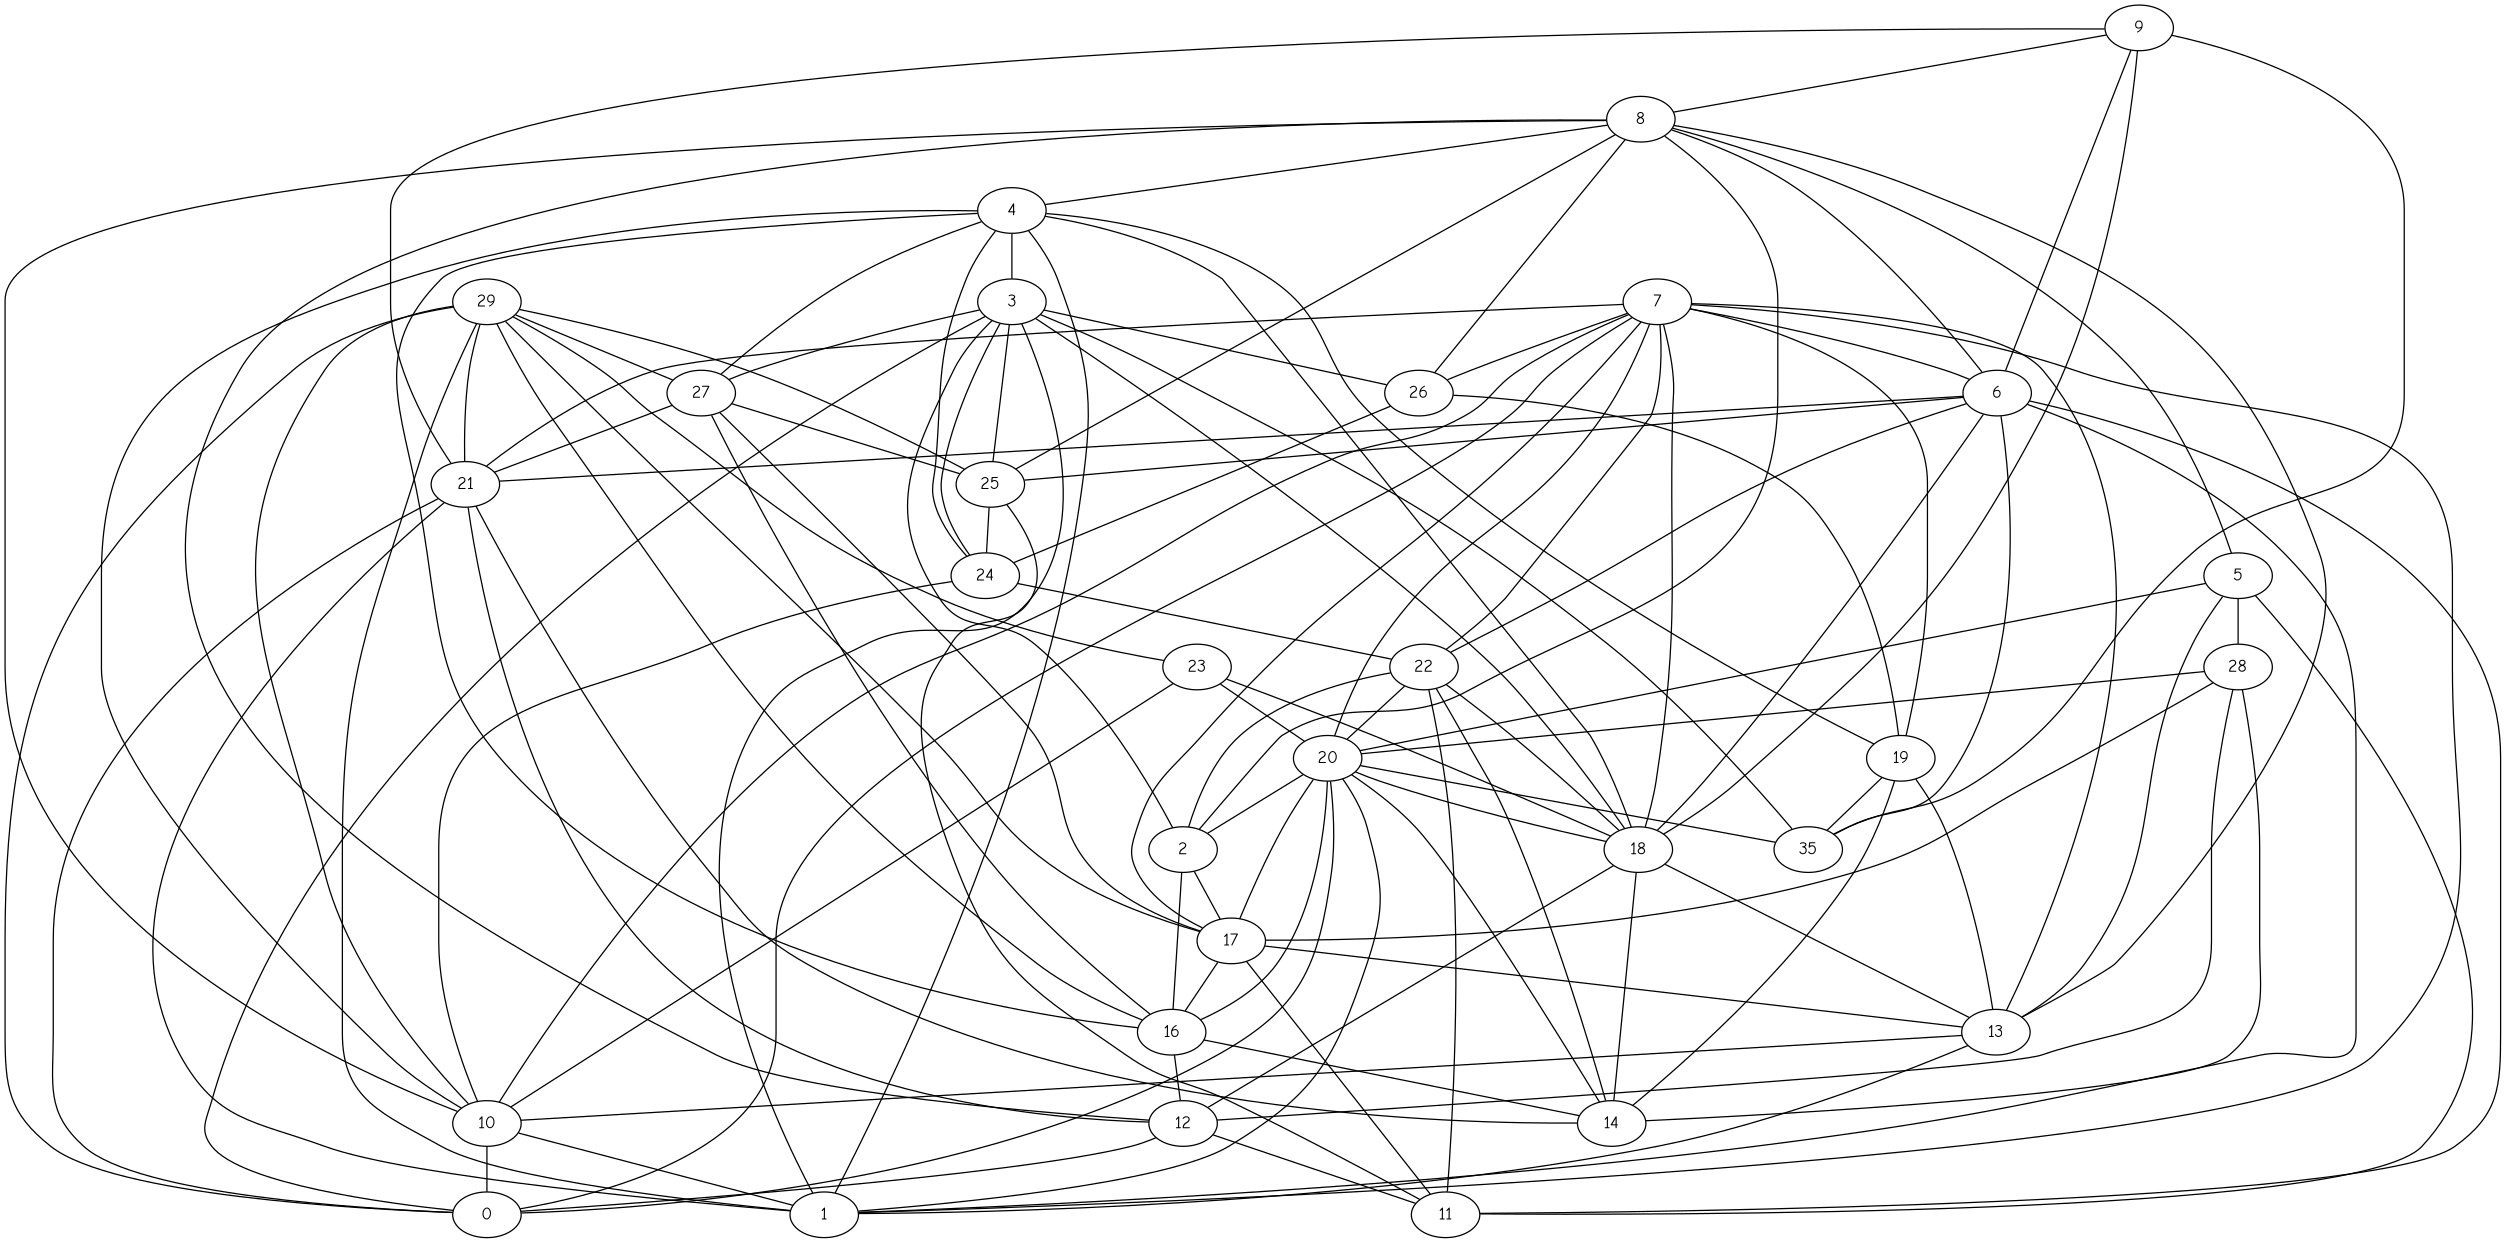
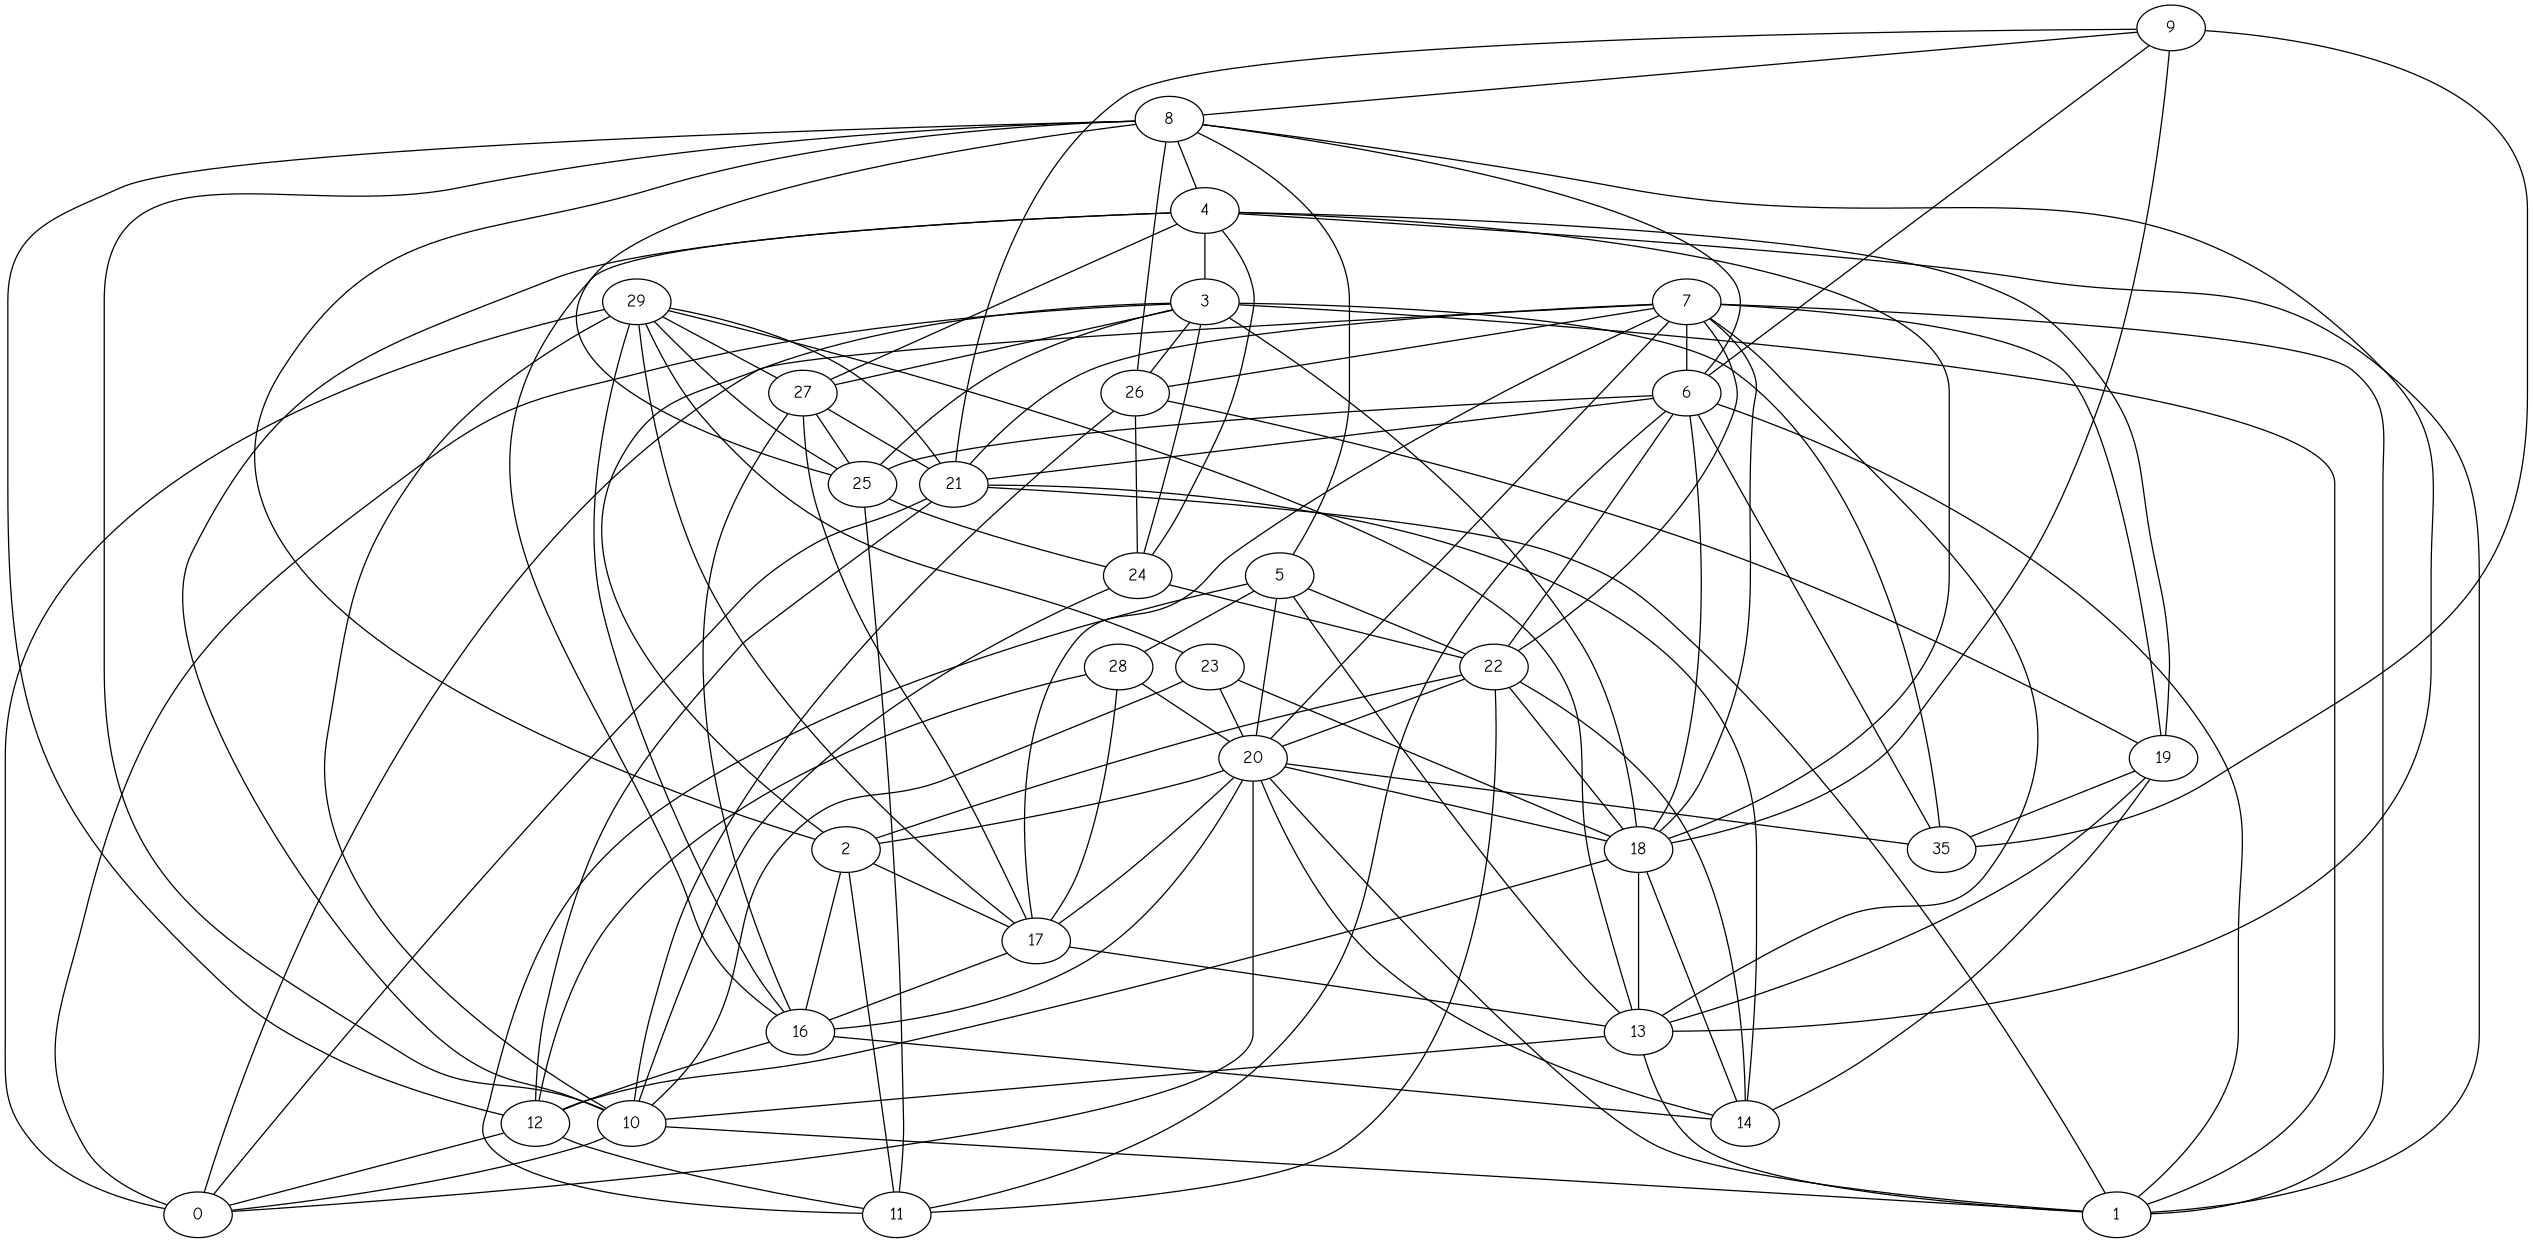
(1036, 617) -> (807, 713)
none -> (1395, 625)
(342, 895) -> (1269, 493)
(1343, 1084) -> (869, 1016)
(2031, 1094) -> none
